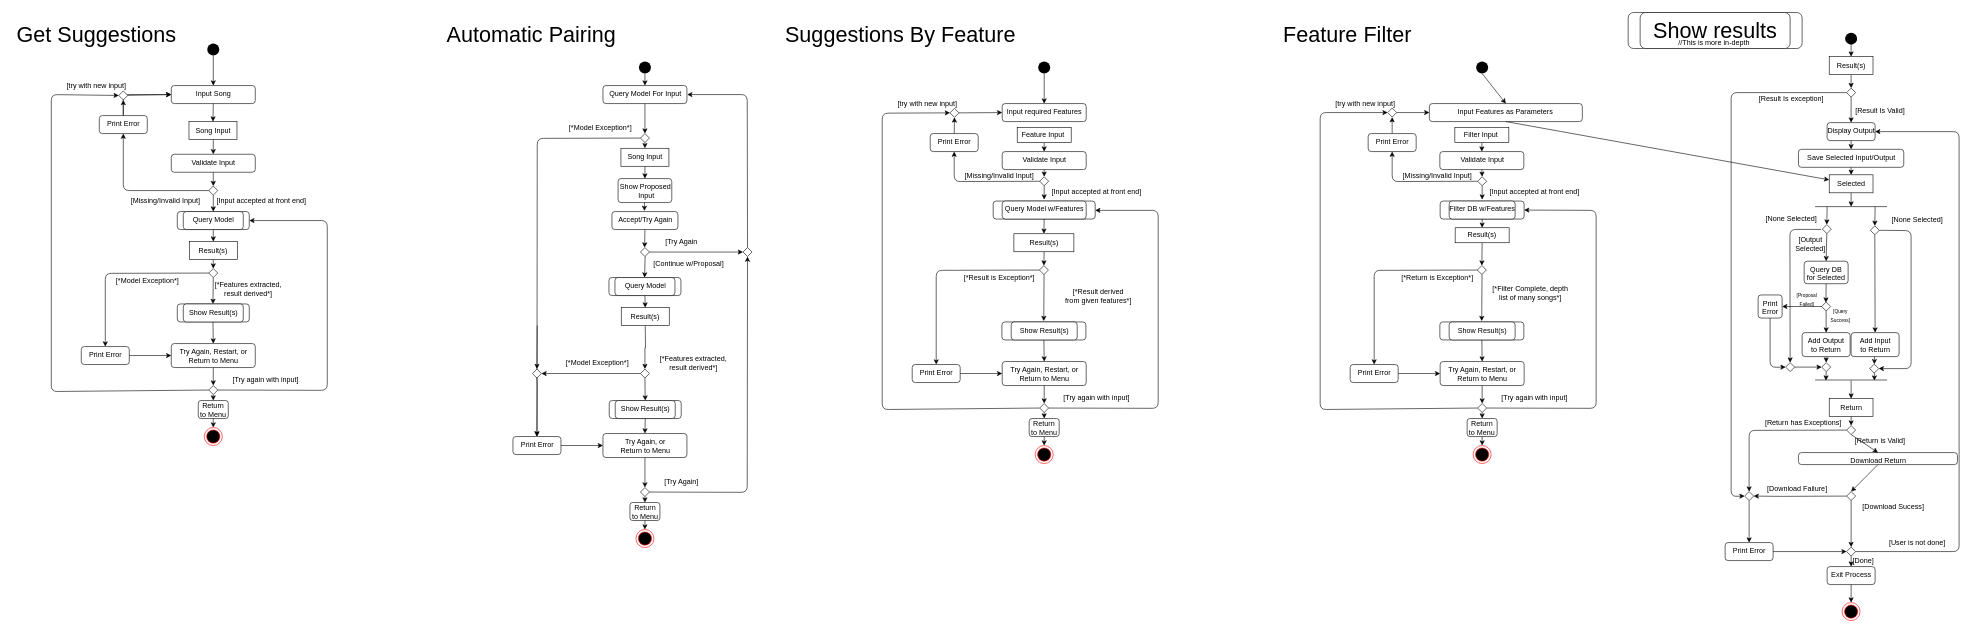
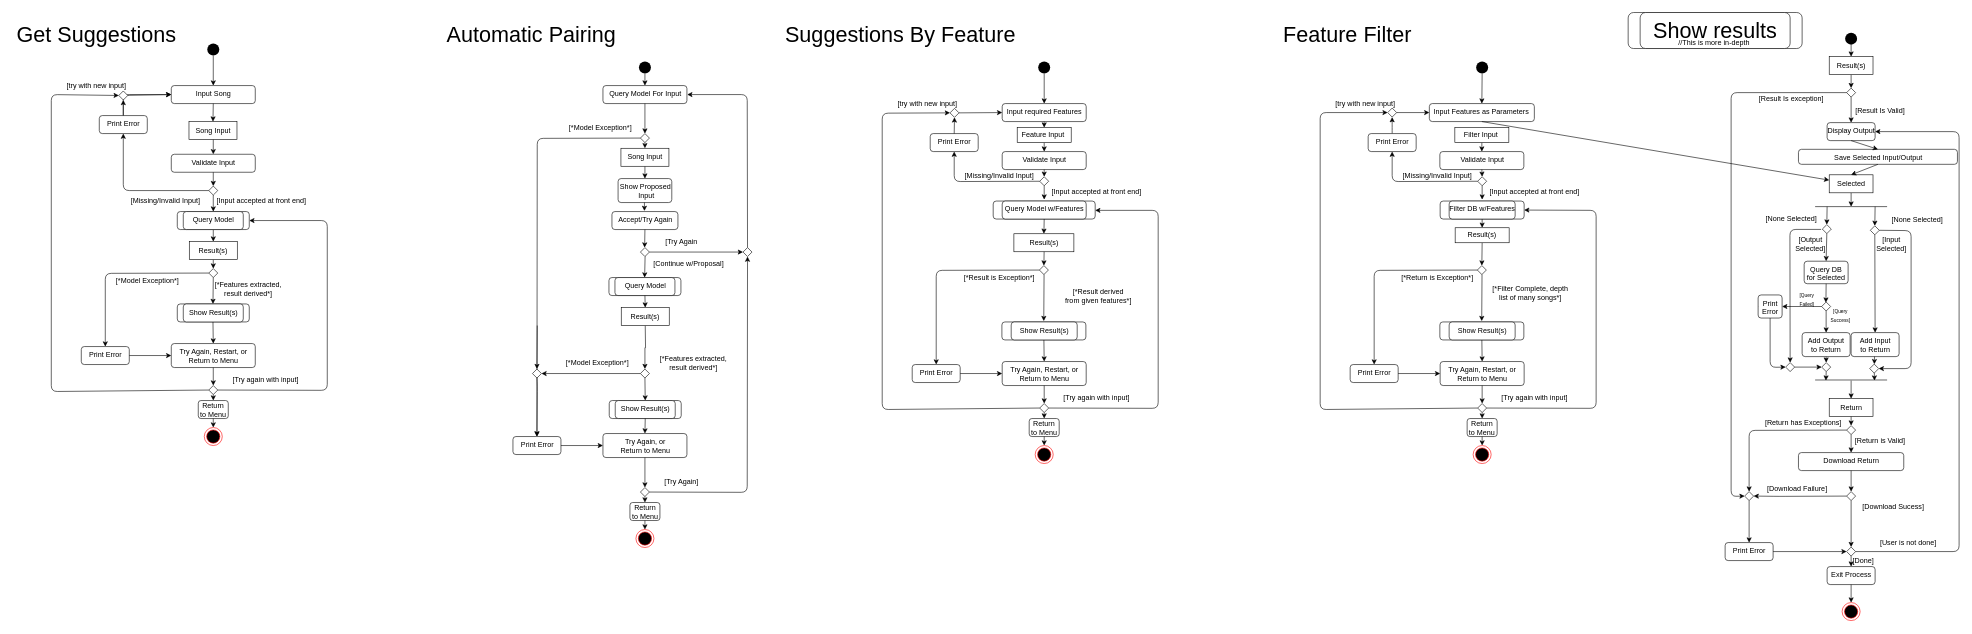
(1506, 112) -> (1482, 112)
none -> (1044, 122)
(1851, 158) -> (1878, 157)
none -> (1892, 244)
(1807, 299) -> (1807, 299)
(1878, 458) -> (1851, 461)
(1917, 542) -> (1908, 542)
